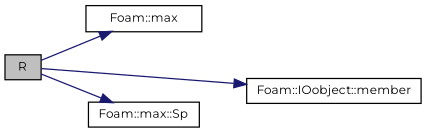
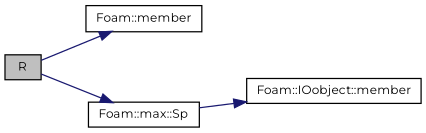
(144, 19) -> (144, 19)
(138, 76) -> (217, 106)
